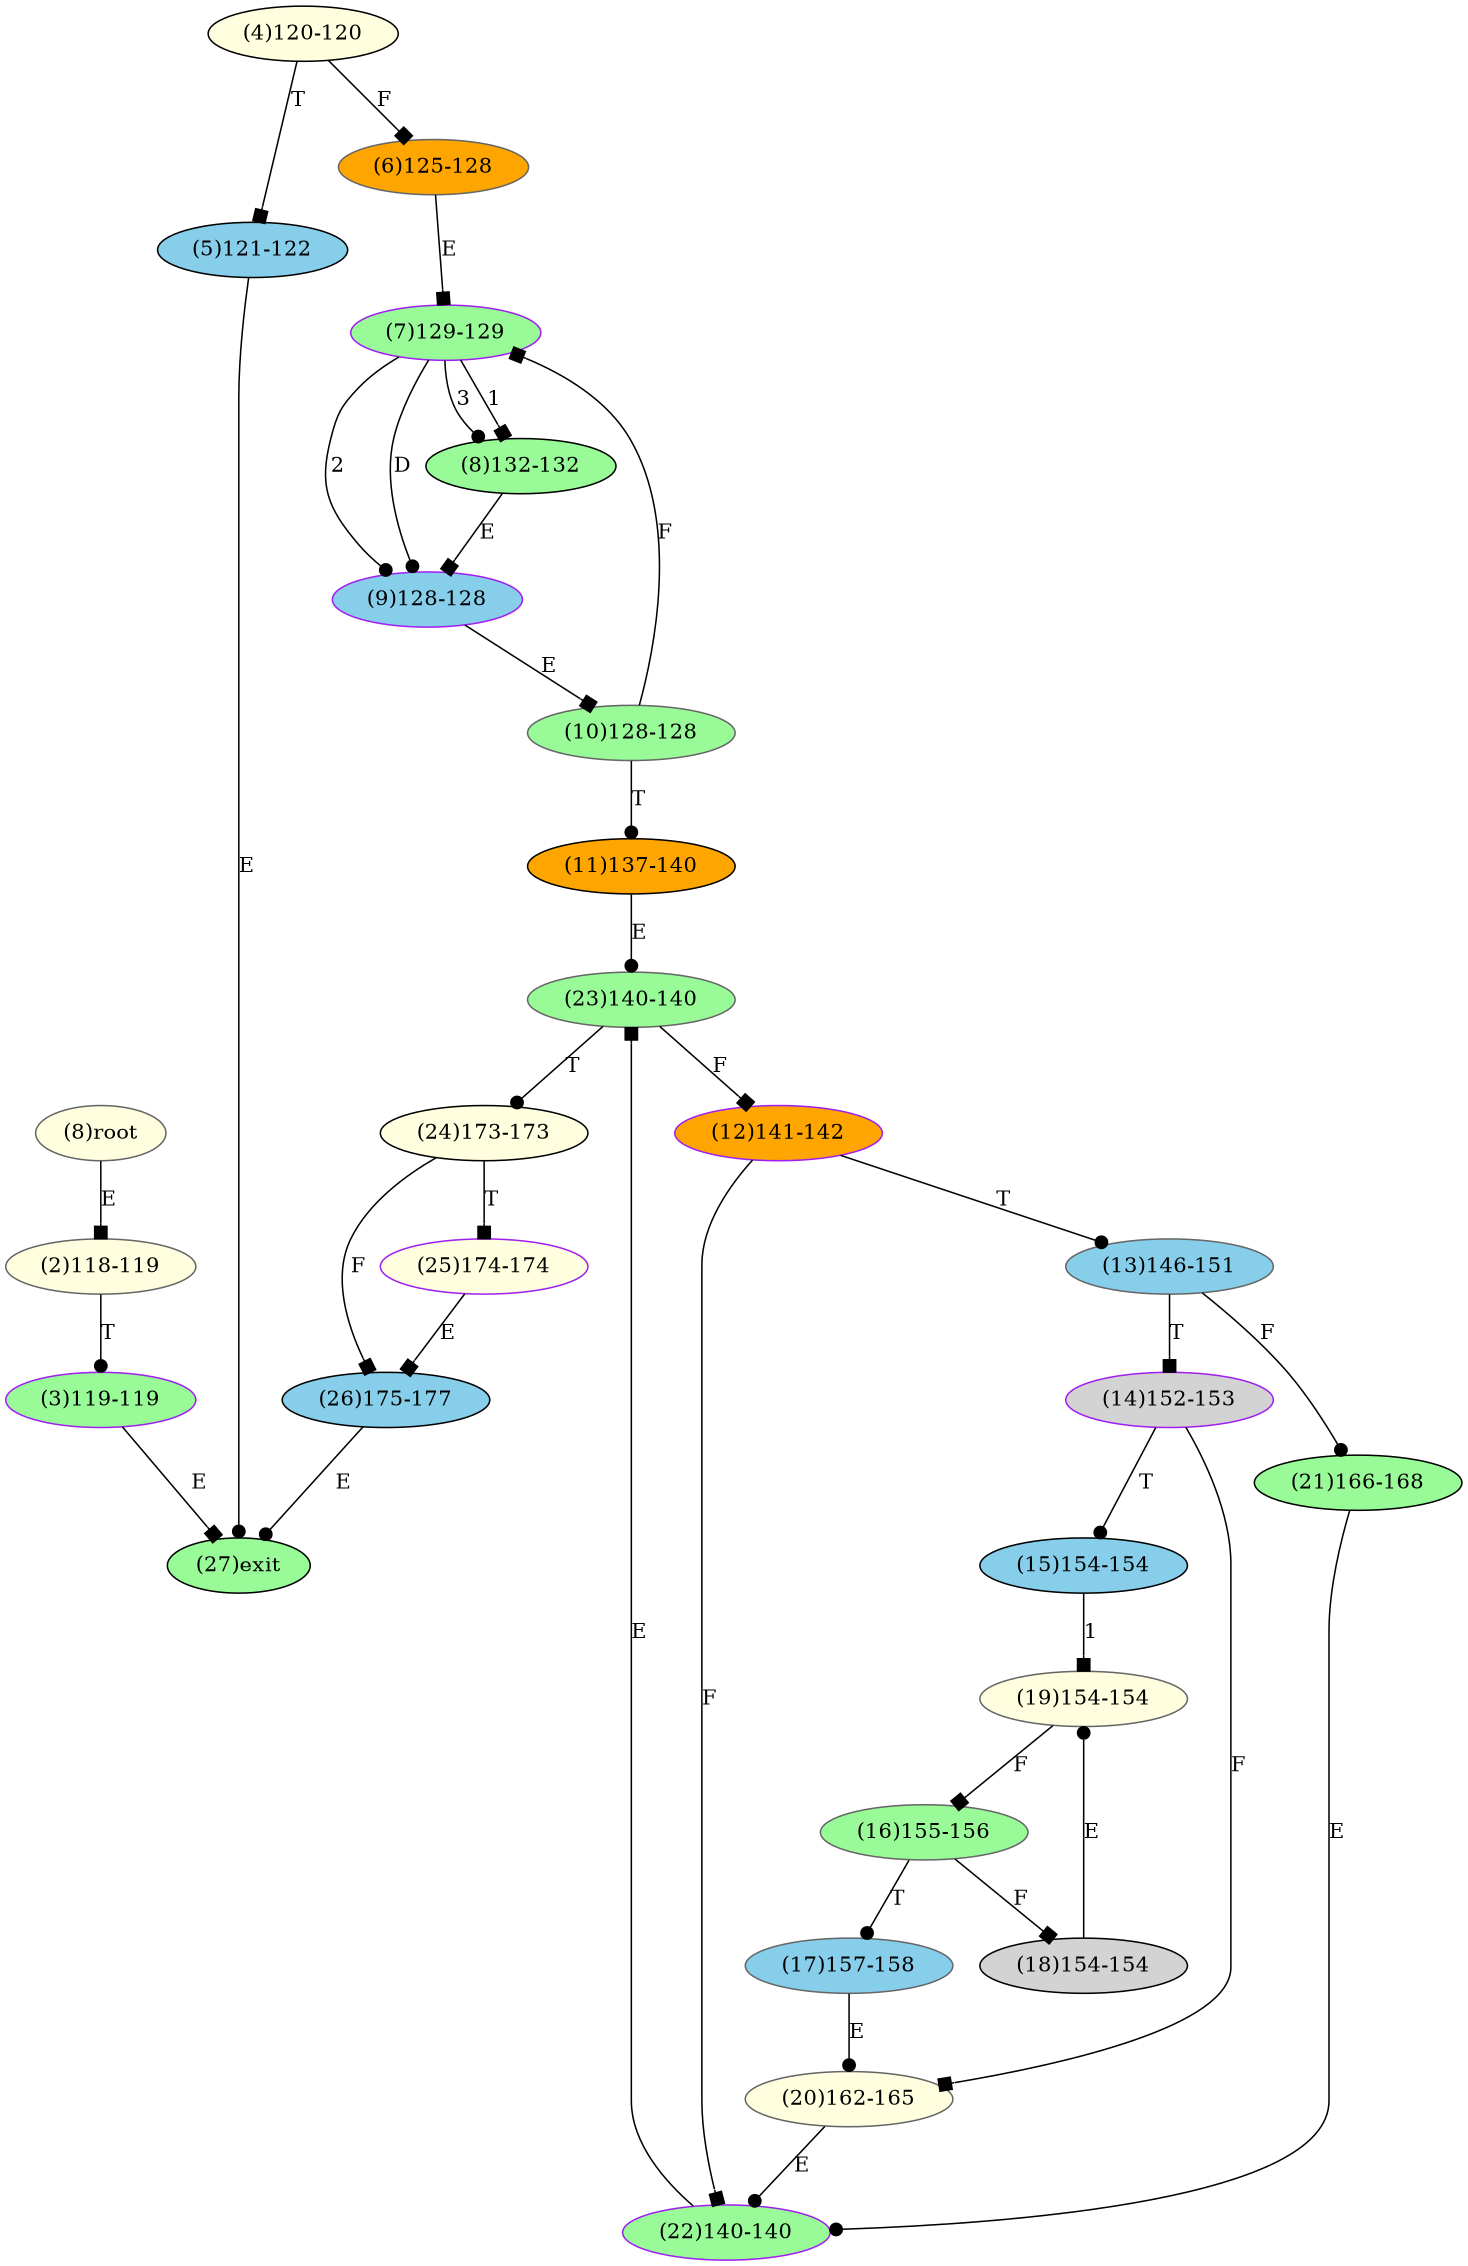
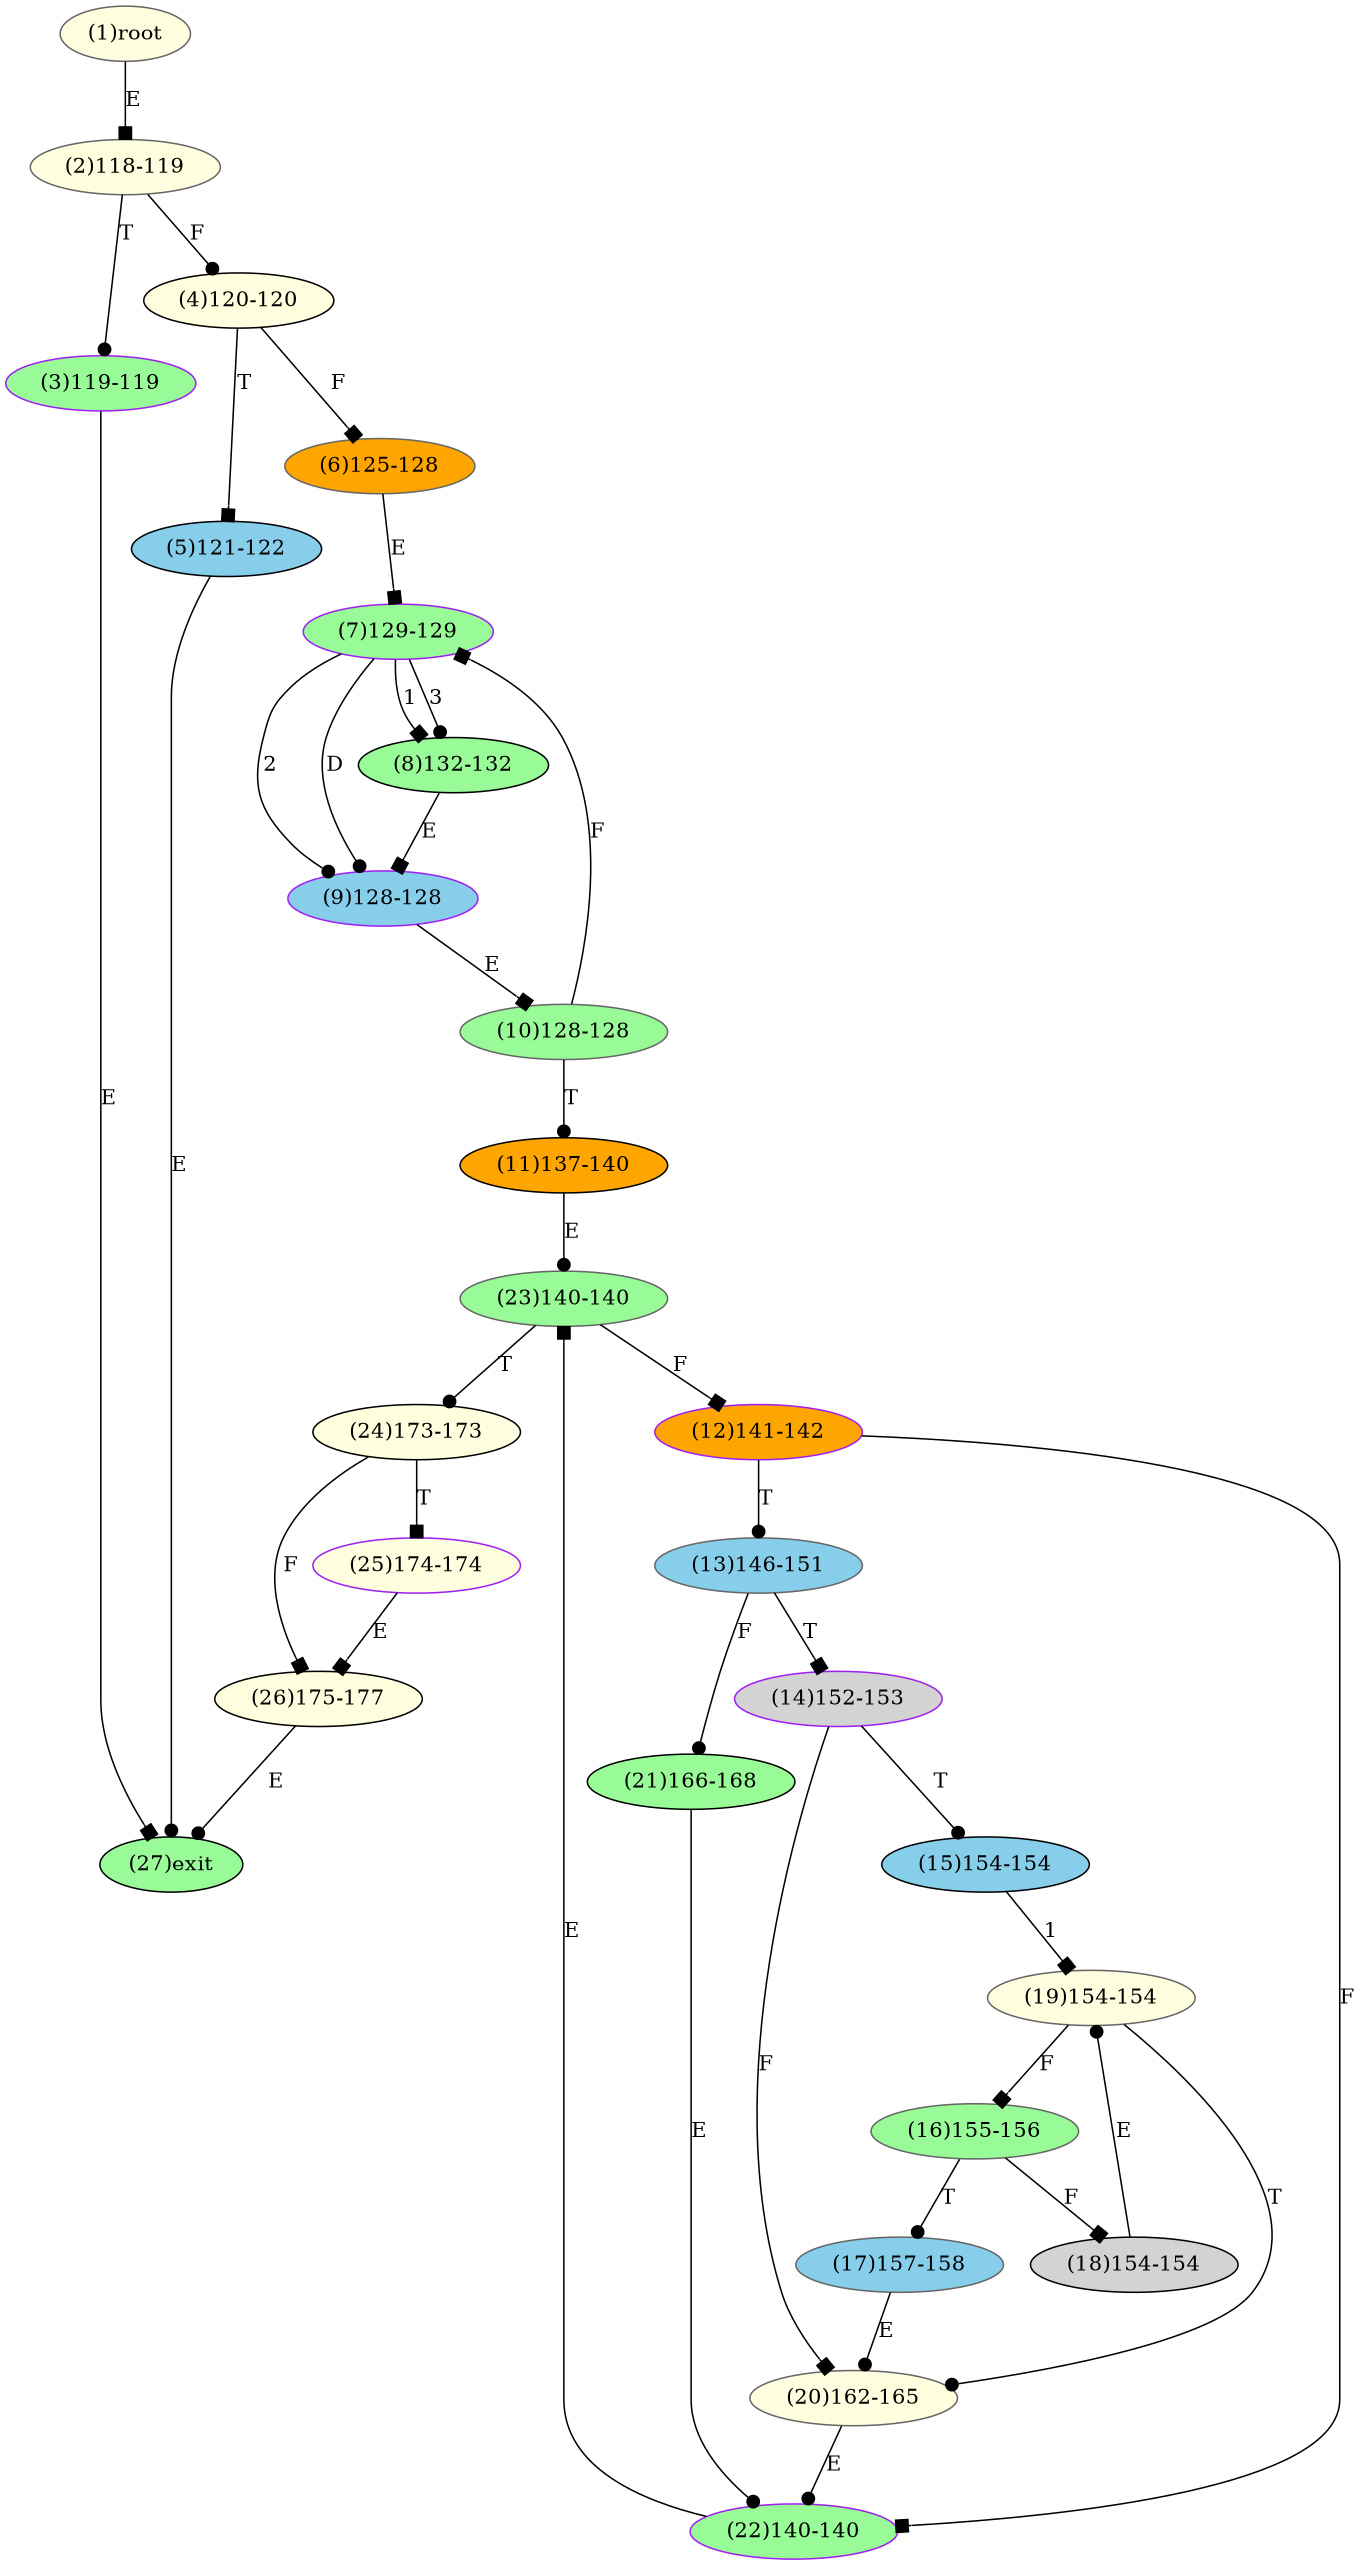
none -> (178, 229)
(101, 1133) -> (125, 34)
(386, 1400) -> (319, 1699)
none -> (1255, 2286)
